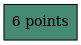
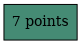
(41, 22) -> (41, 22)
